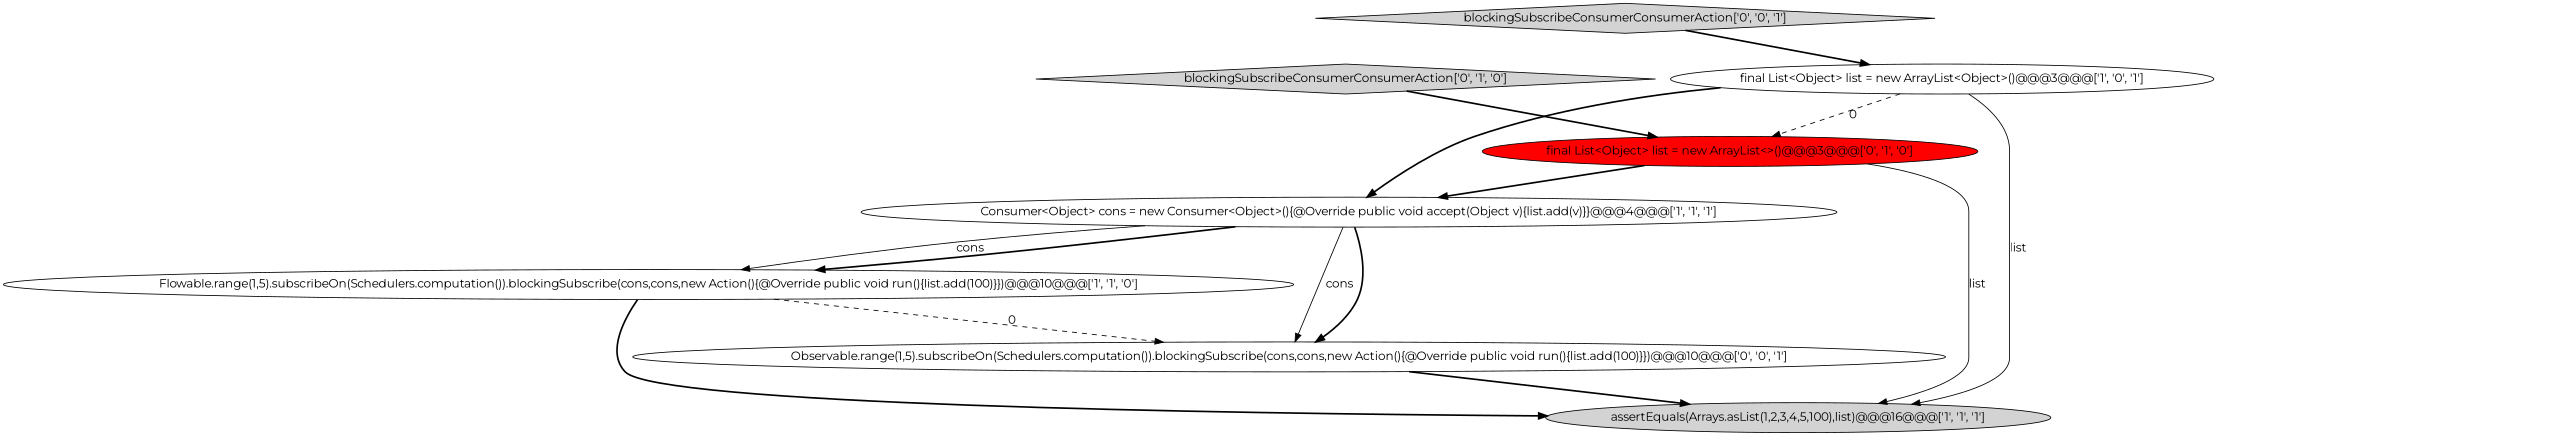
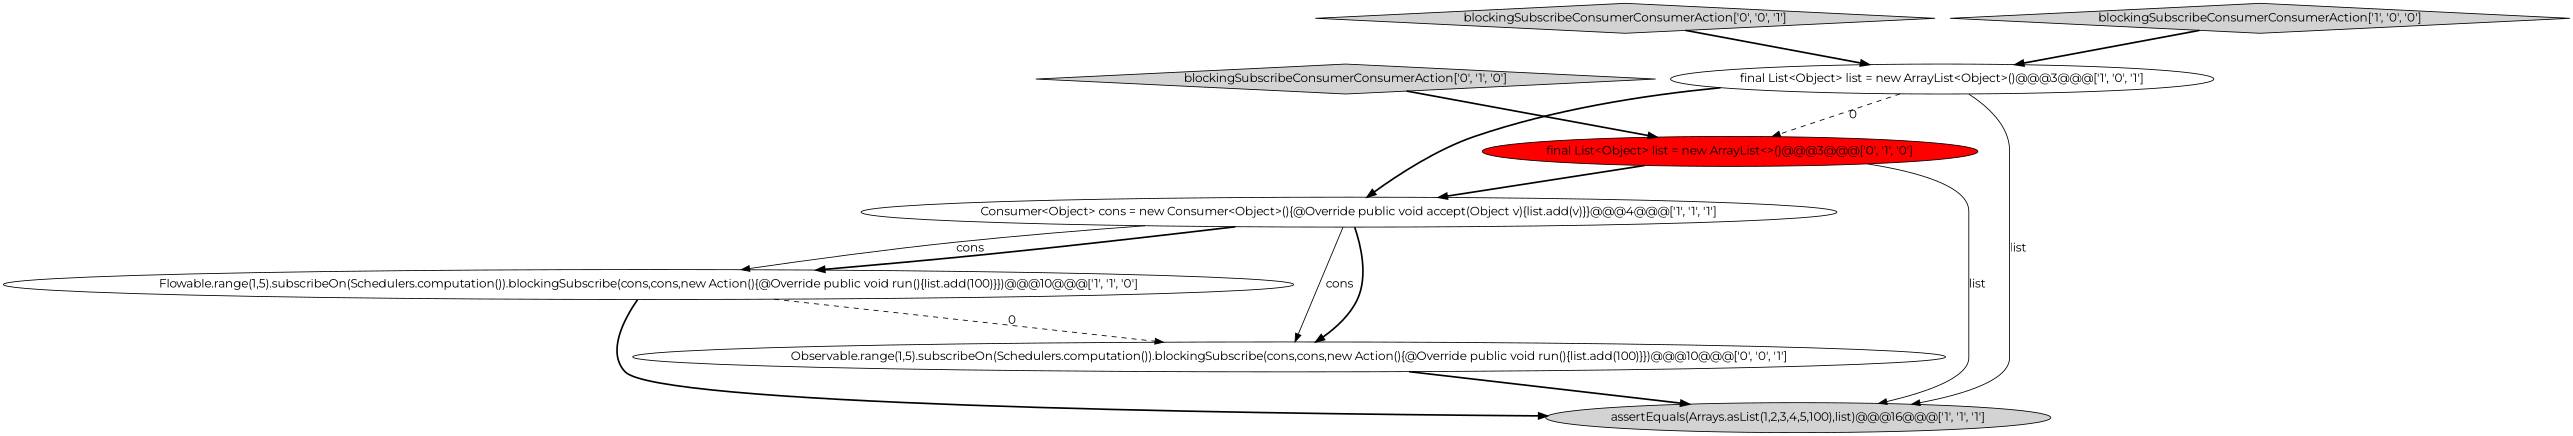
none -> (2260, 18)
